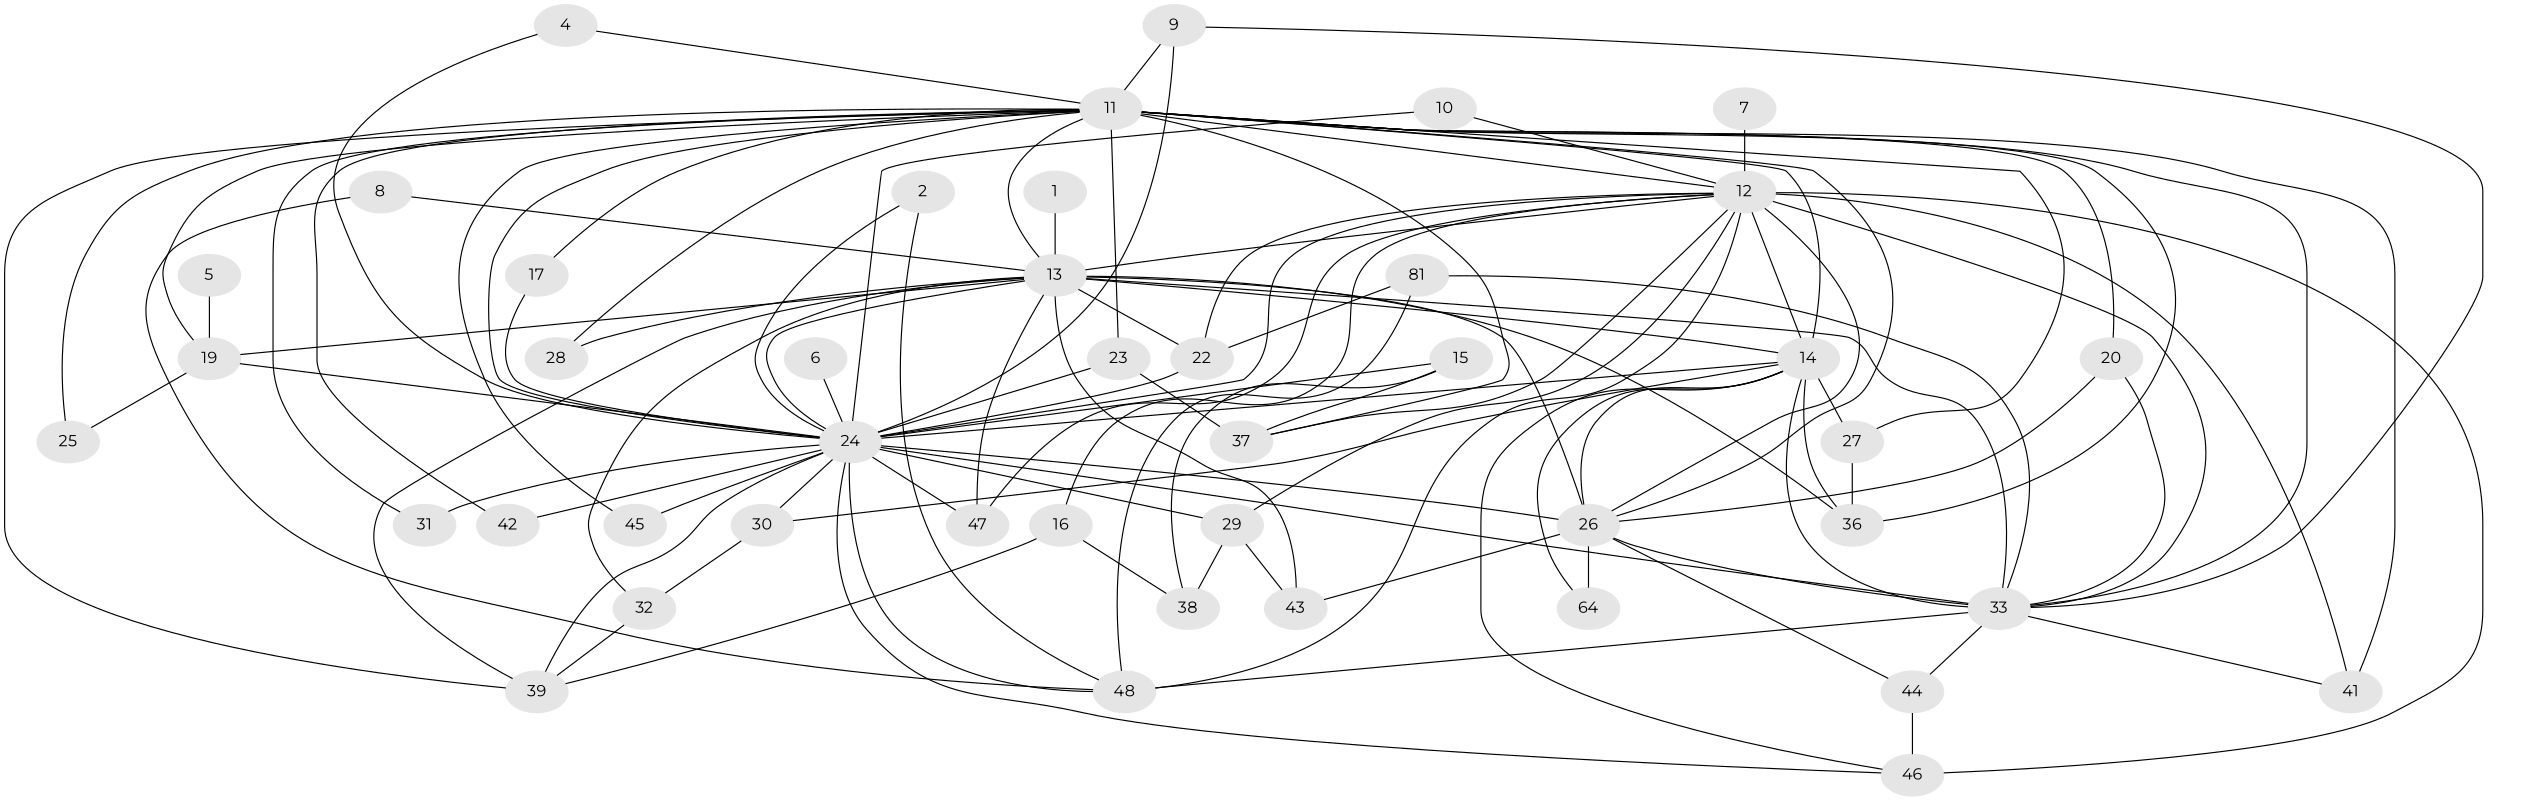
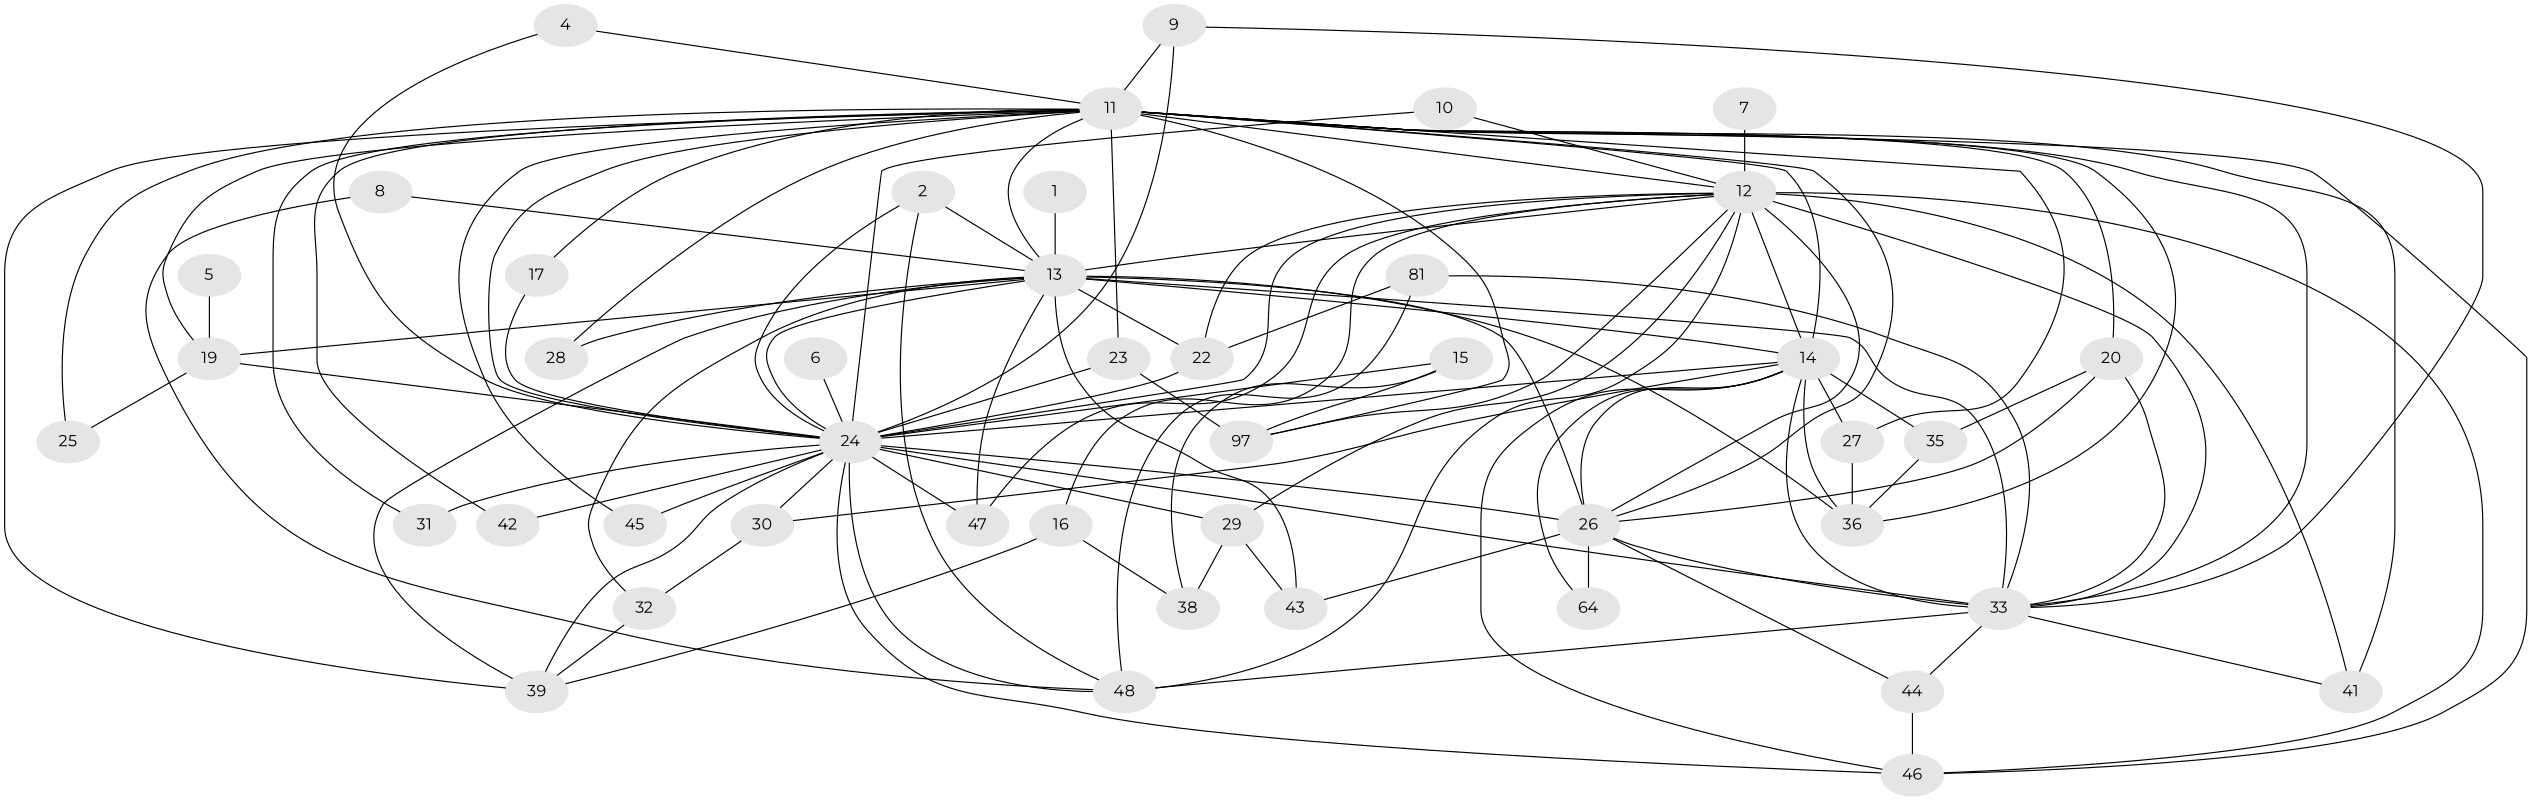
none -> (2316, 175)
none -> (989, 234)
(1241, 442) -> (1241, 442)
none -> (1936, 442)
